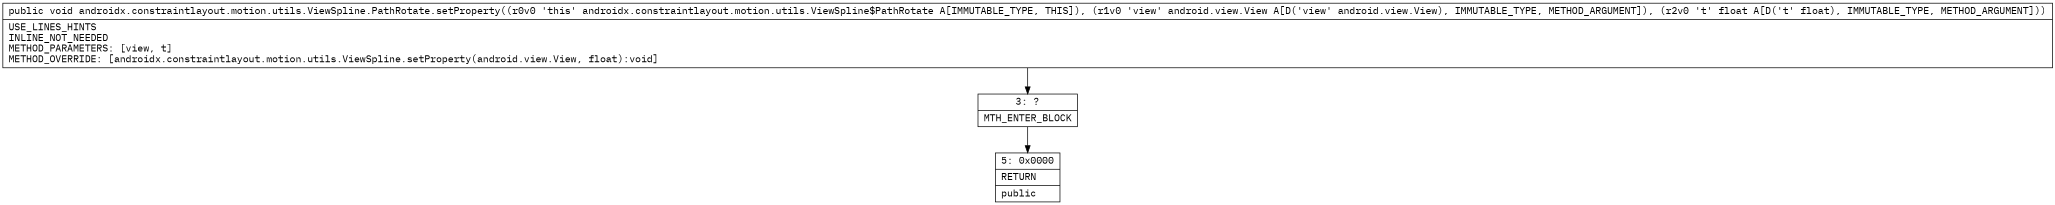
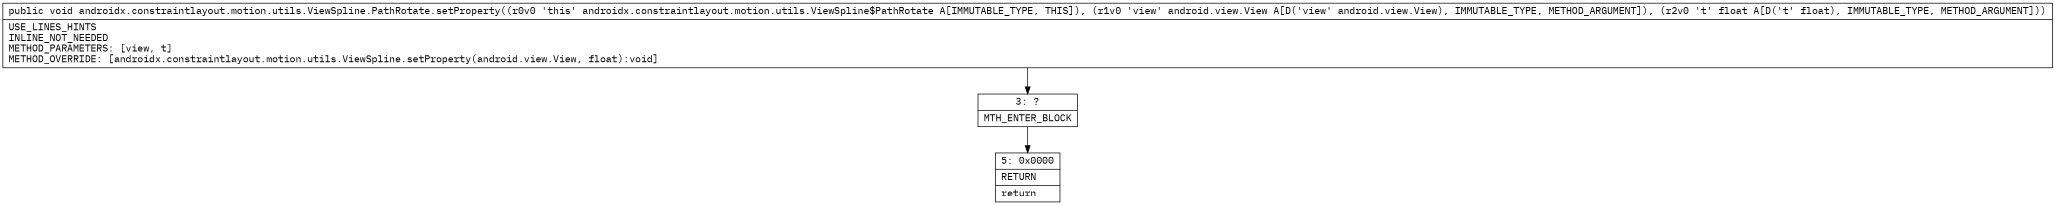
(1019, 193) -> (1019, 193)
